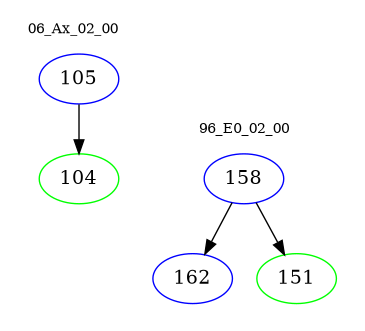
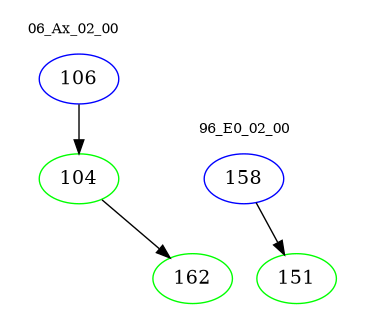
(79, 79) -> (79, 79)
(222, 222) -> (131, 224)
(193, 279) -> (193, 279)
